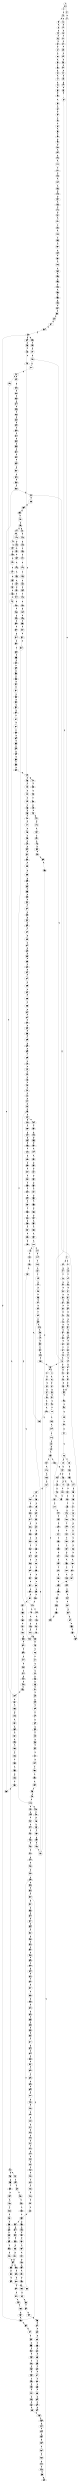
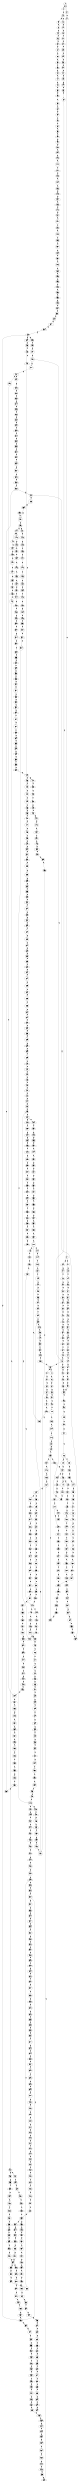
(22, 510) -> (22, 513)
(58, 1523) -> (55, 1518)
